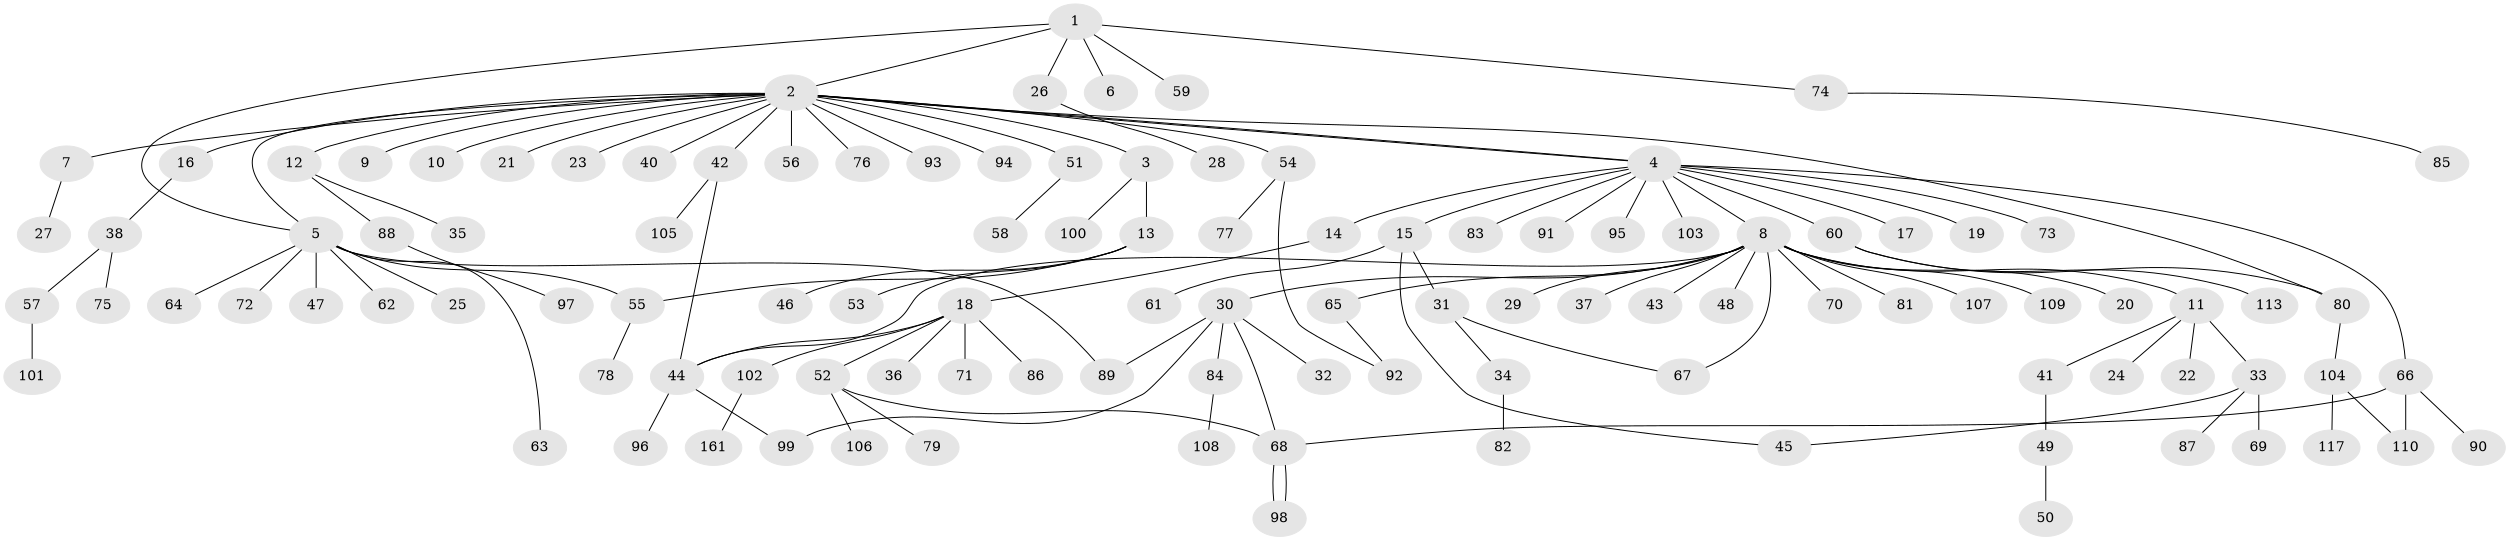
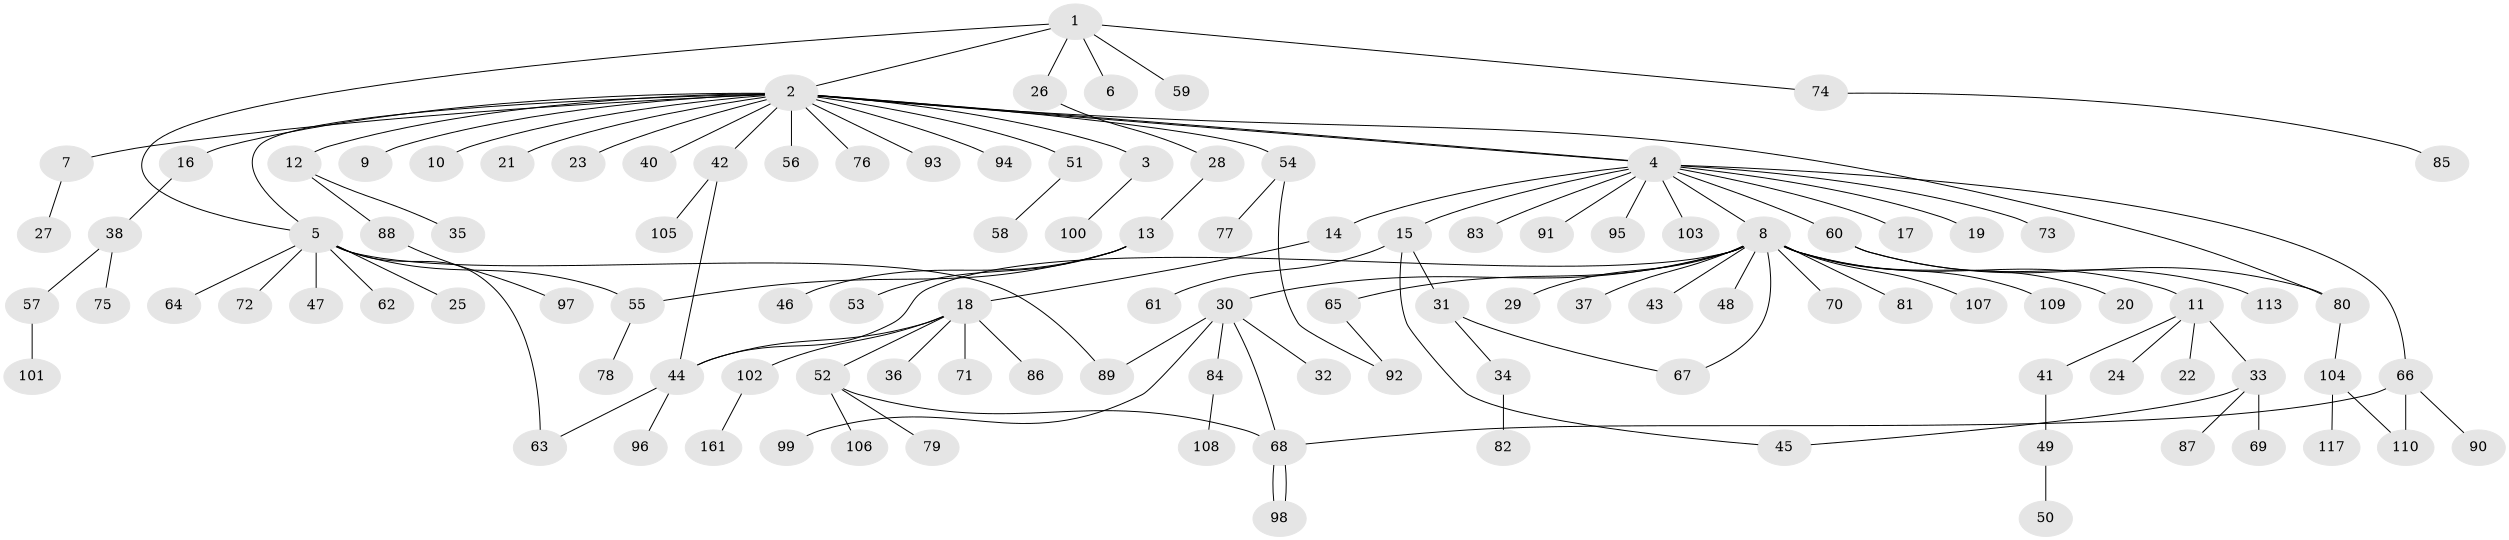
(1146, 199) -> (1182, 199)
(726, 409) -> (609, 412)
